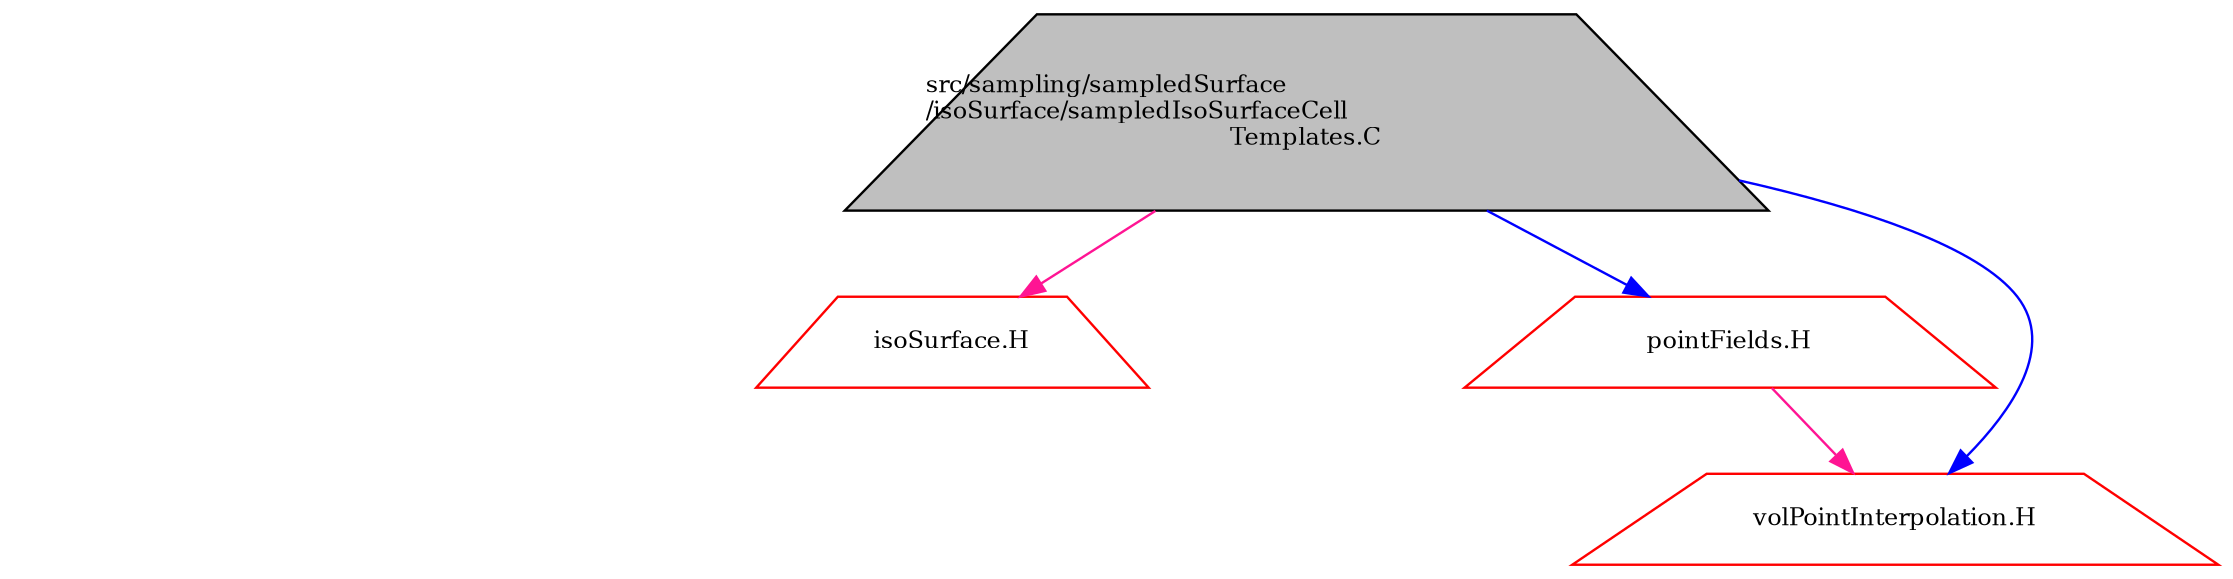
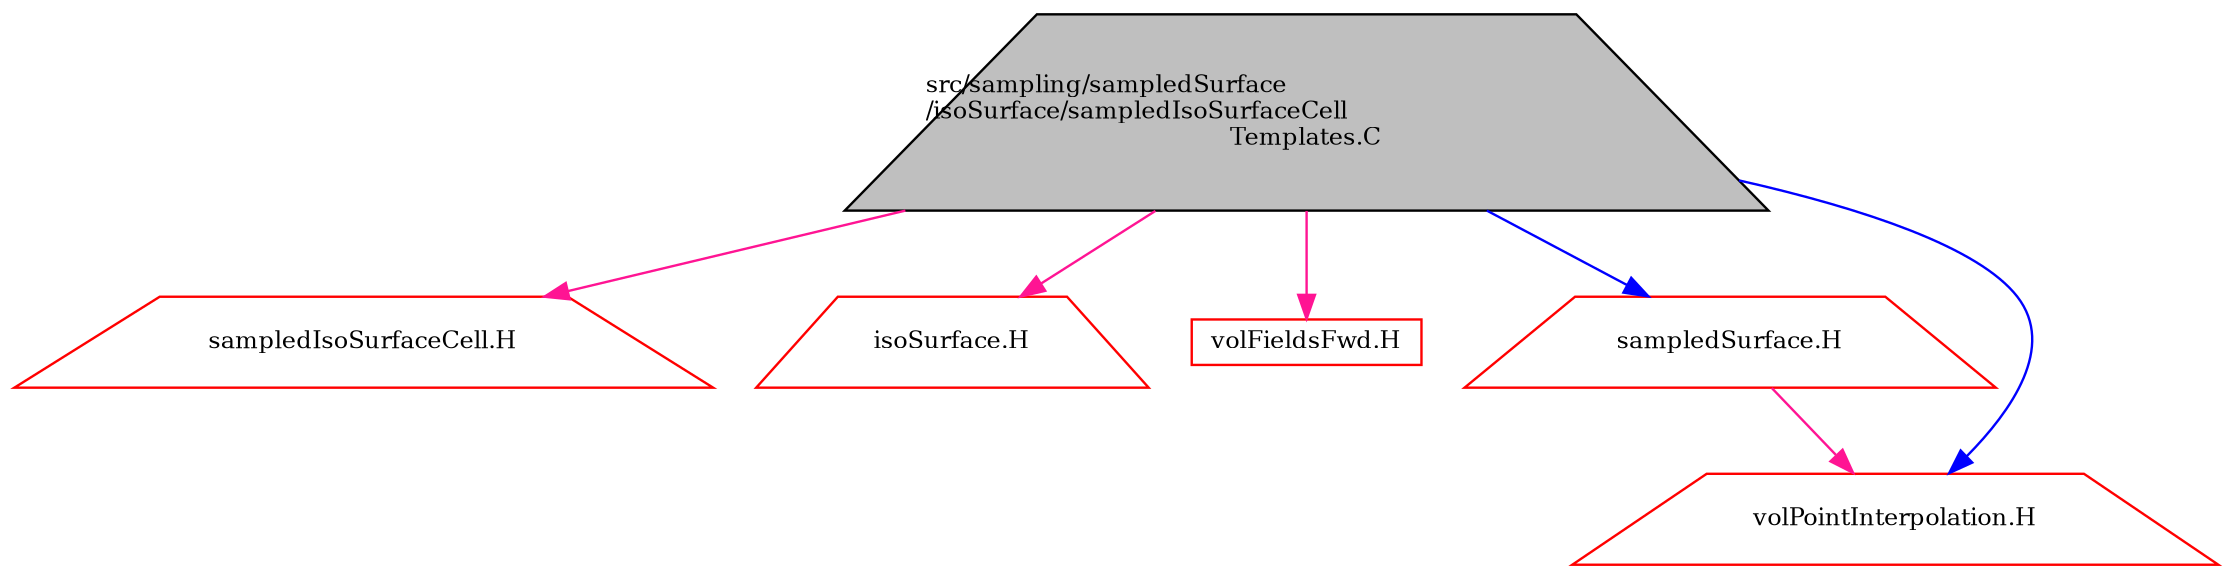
none -> (364, 342)
none -> (1307, 342)
(1730, 342) -> (1730, 342)
